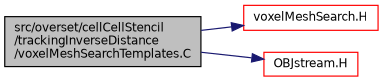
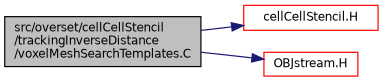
(311, 18) -> (311, 18)
